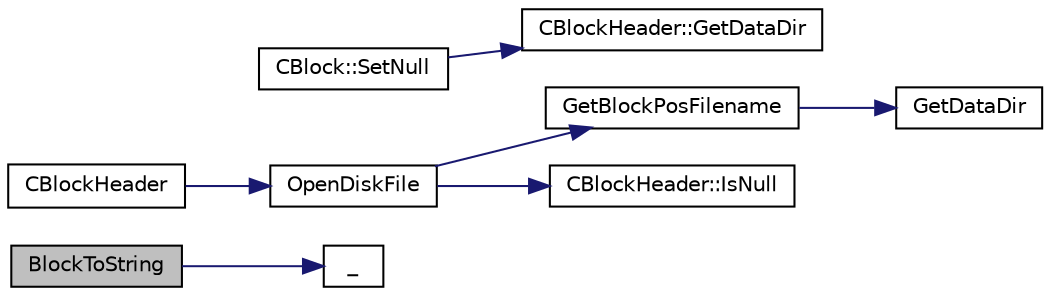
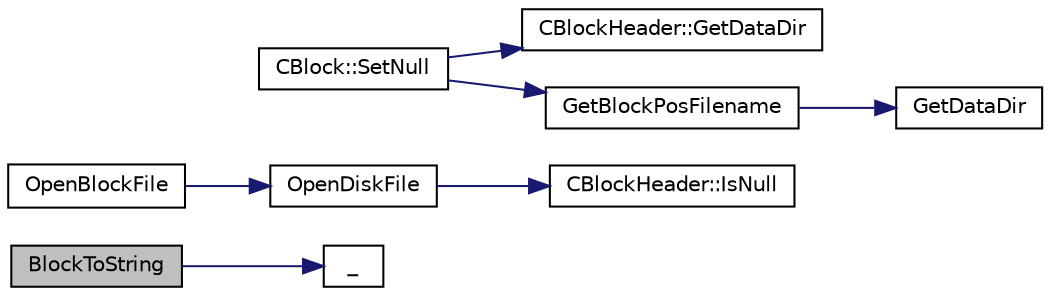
(503, 149) -> (487, 85)
(97, 186) -> (97, 186)
